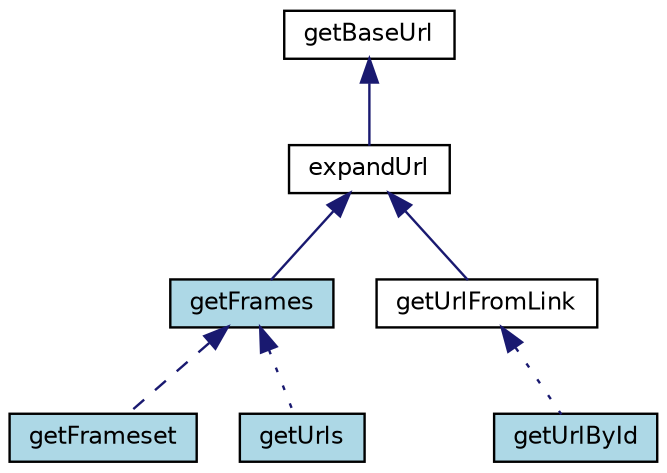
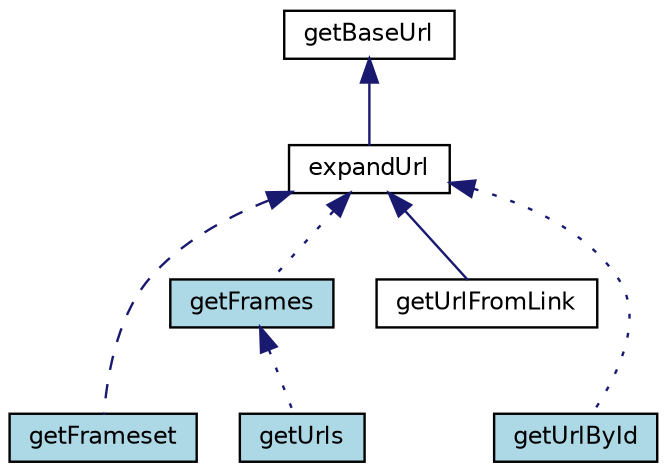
(302, 246) -> (302, 246)
(168, 379) -> (149, 279)
(538, 381) -> (610, 268)
